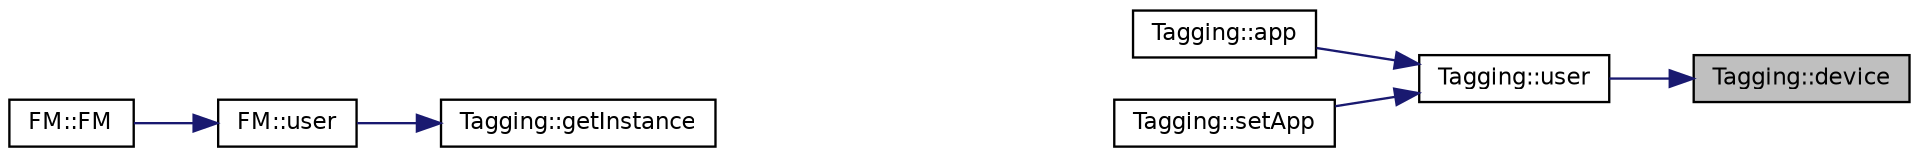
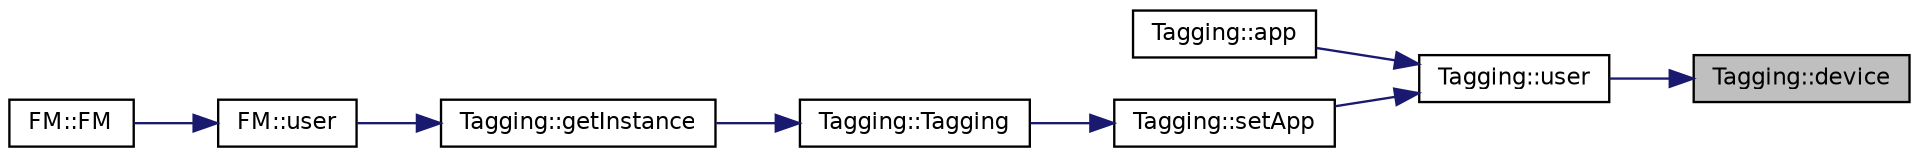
none -> (915, 123)
